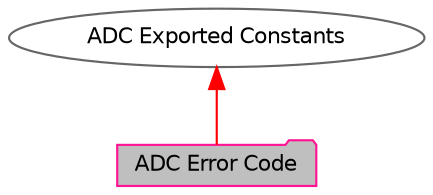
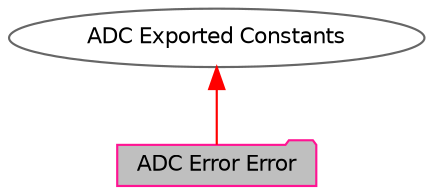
(217, 165) -> (217, 165)
